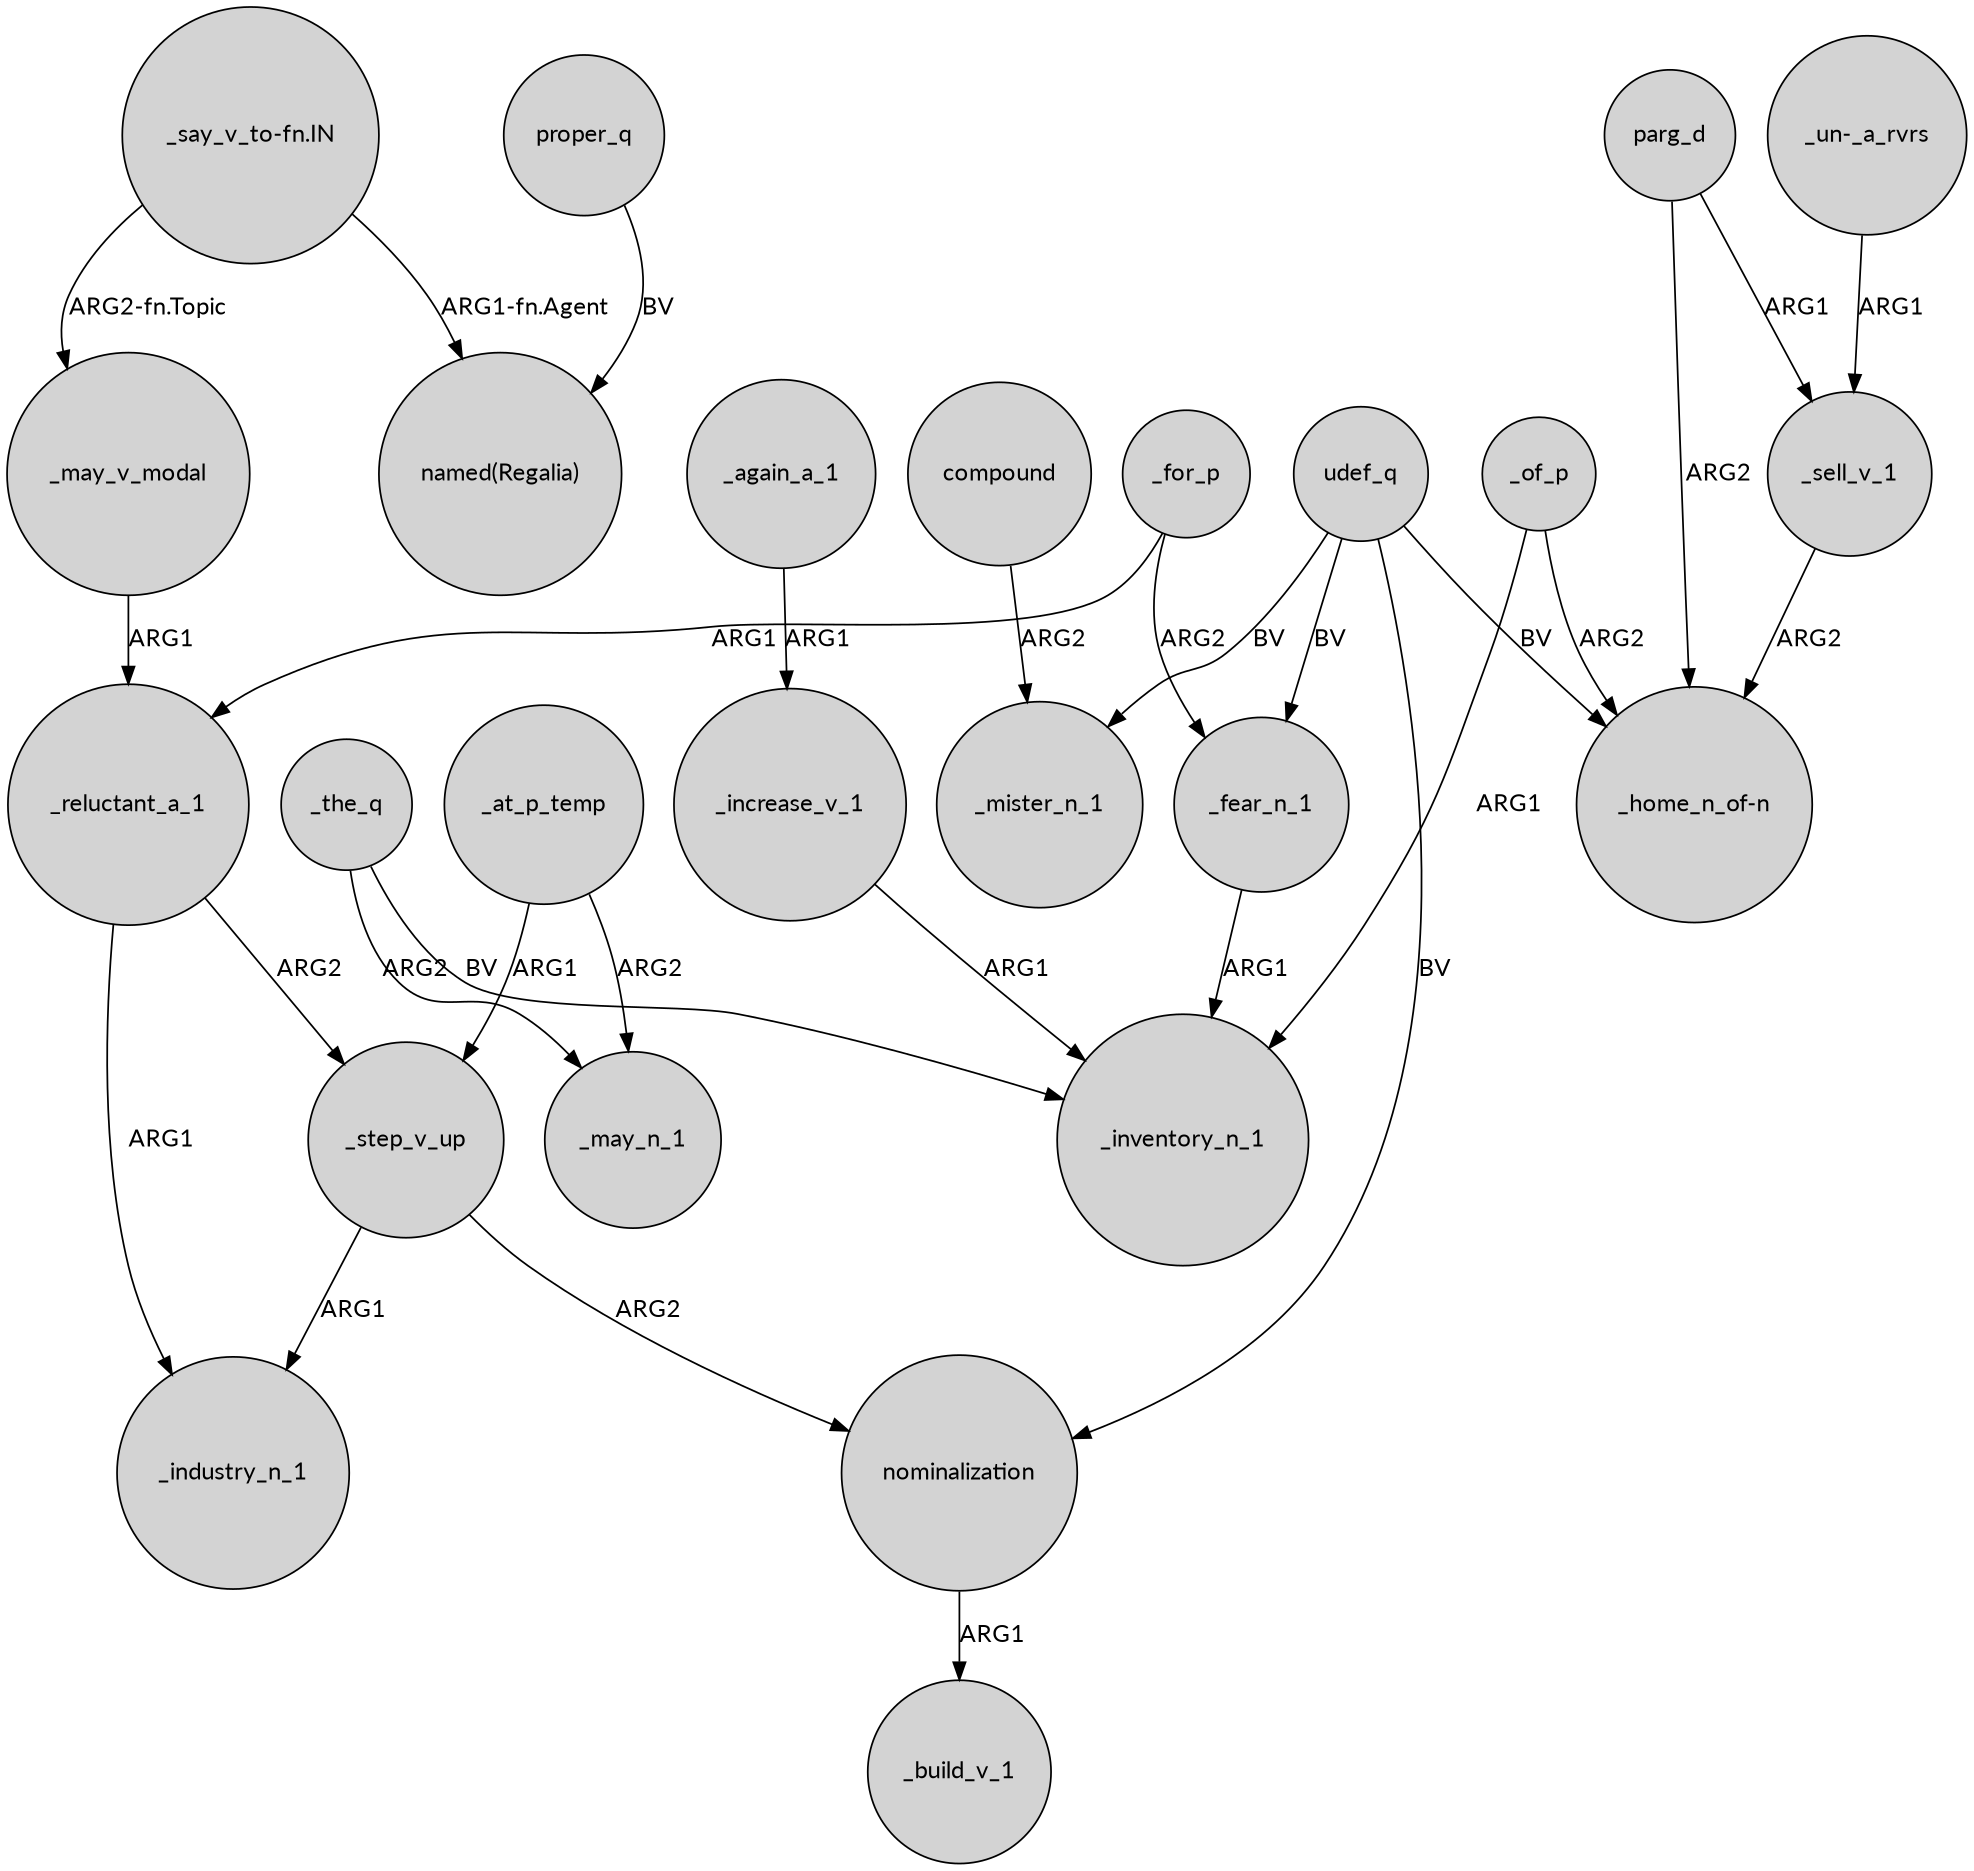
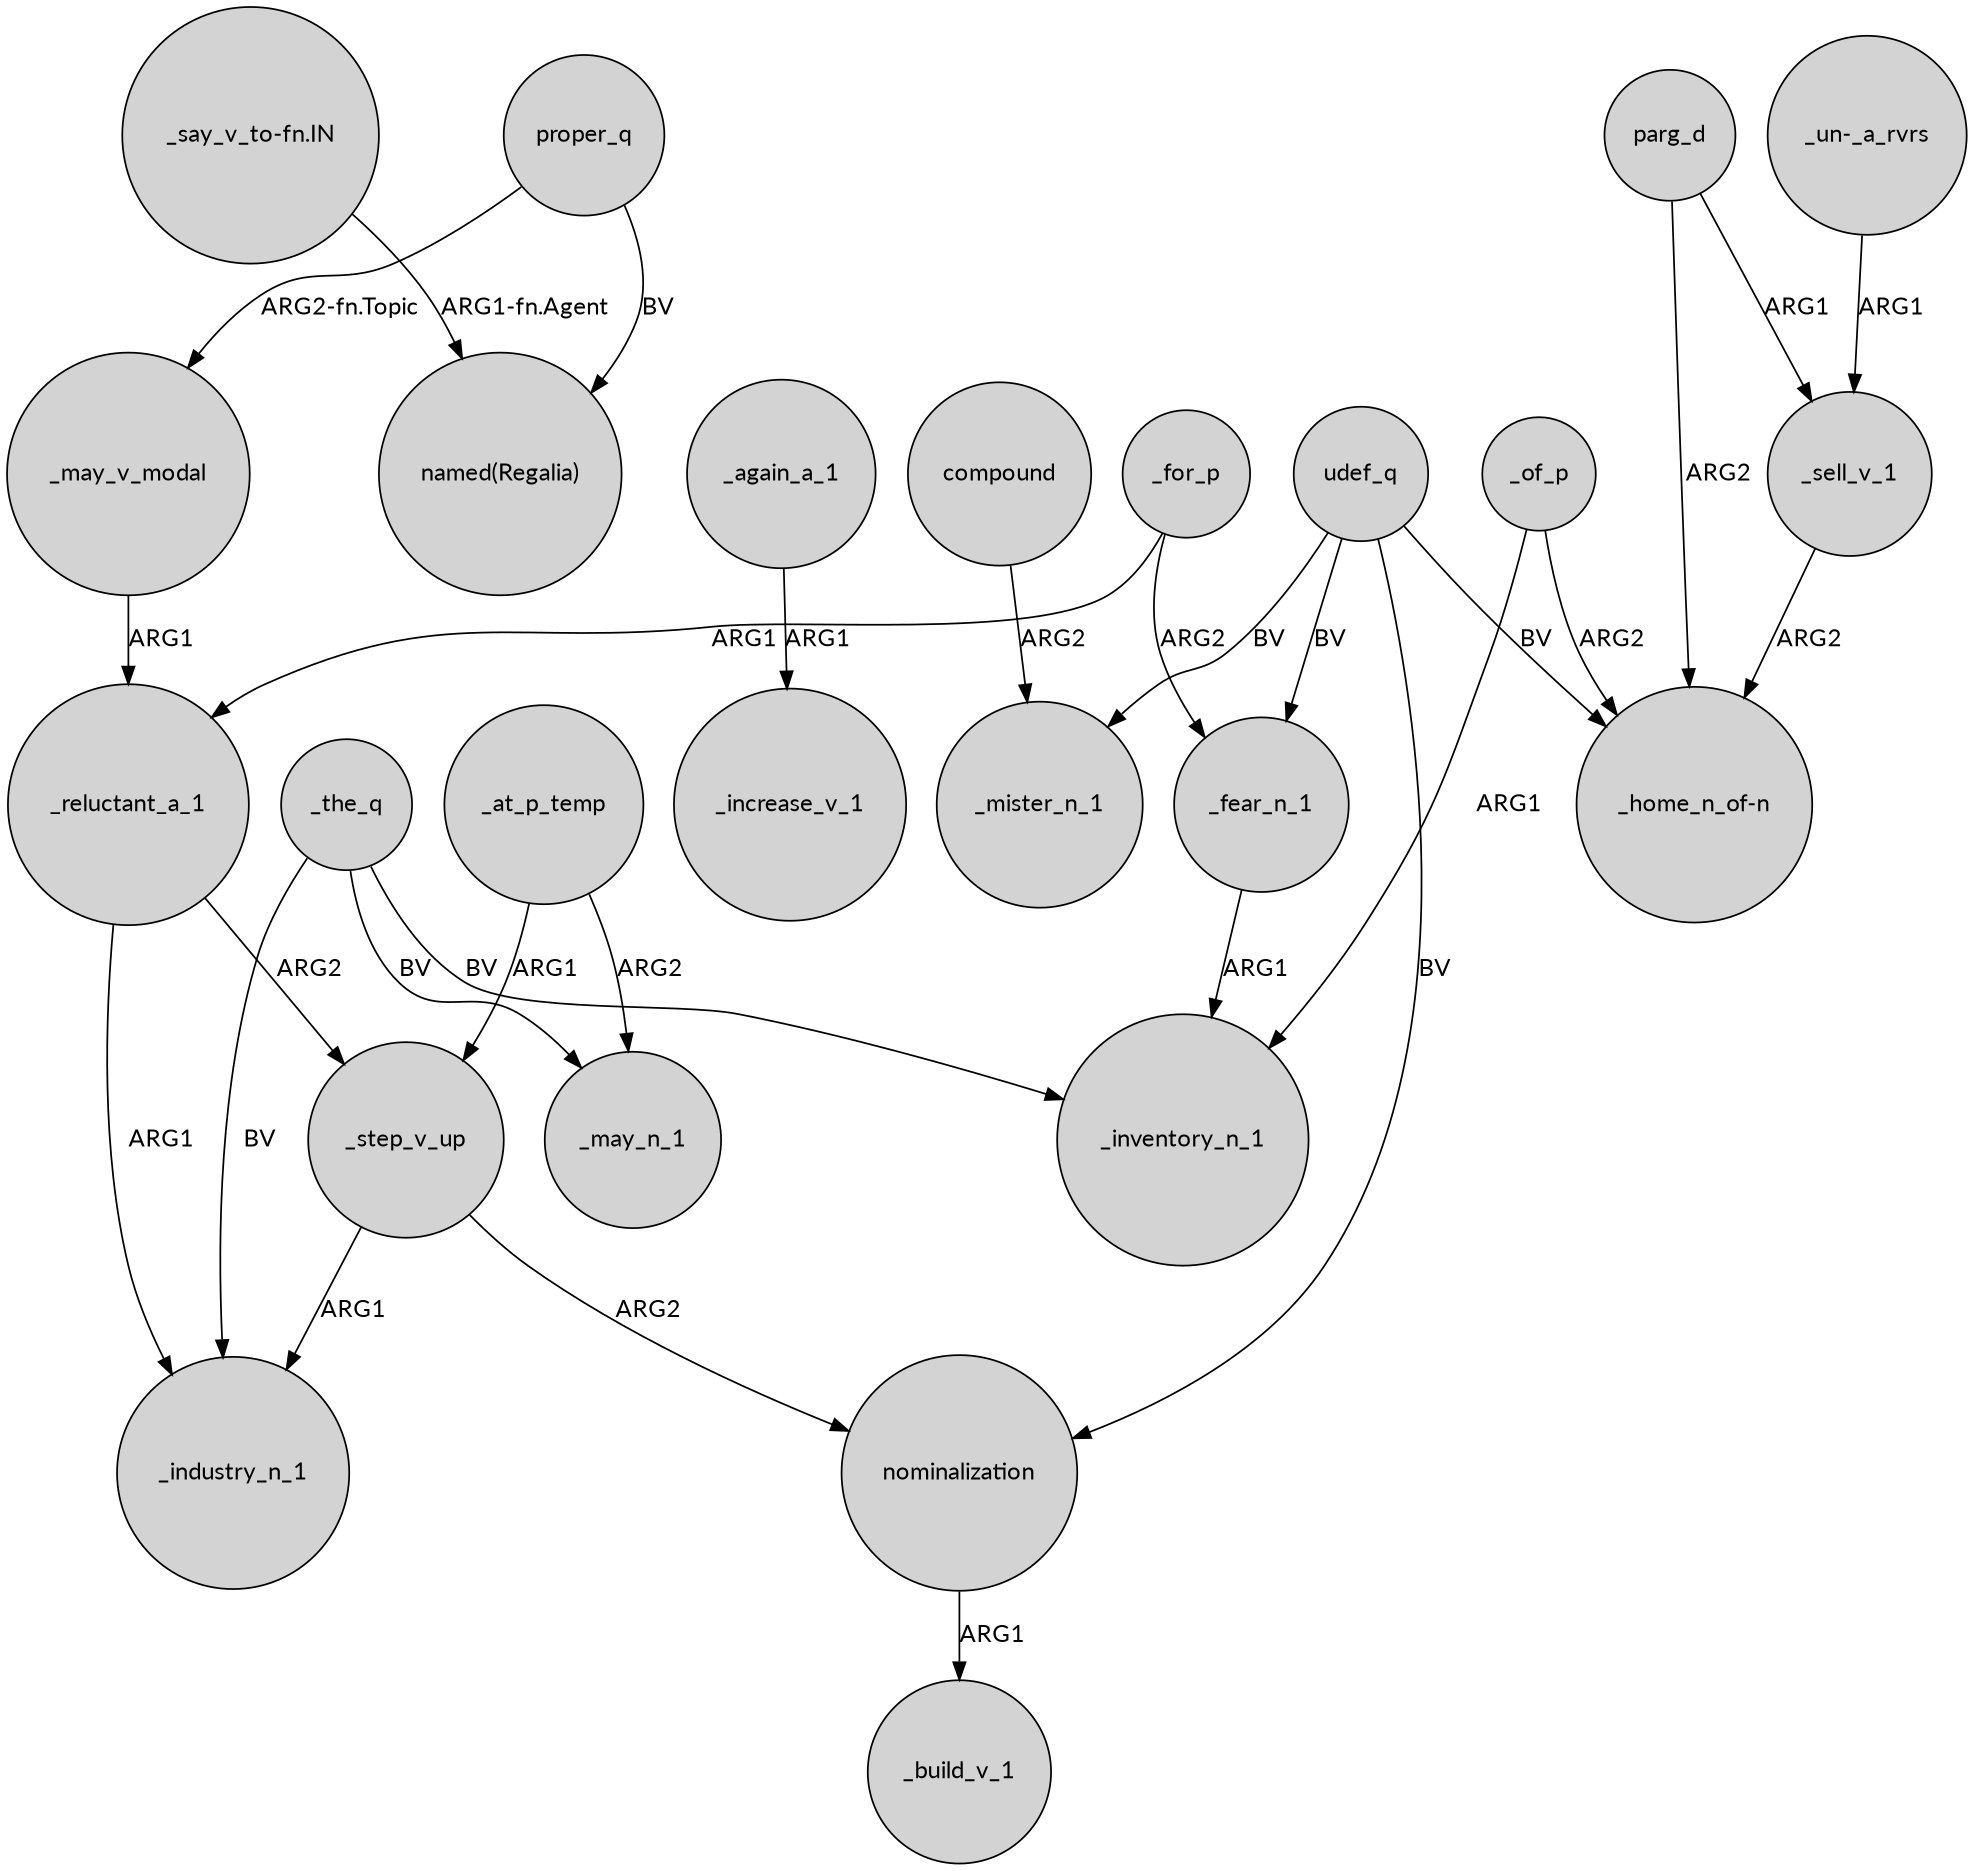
(84, 269) -> (358, 274)
(972, 968) -> none
(416, 970) -> (416, 970)
none -> (230, 1092)
